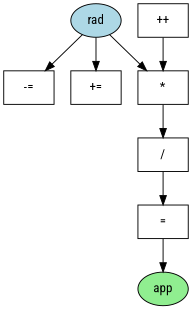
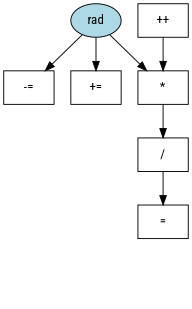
(163, 289) -> none
